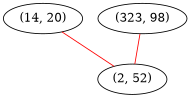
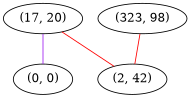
(43, 19) -> (43, 19)
none -> (43, 79)
(132, 79) -> (132, 79)
